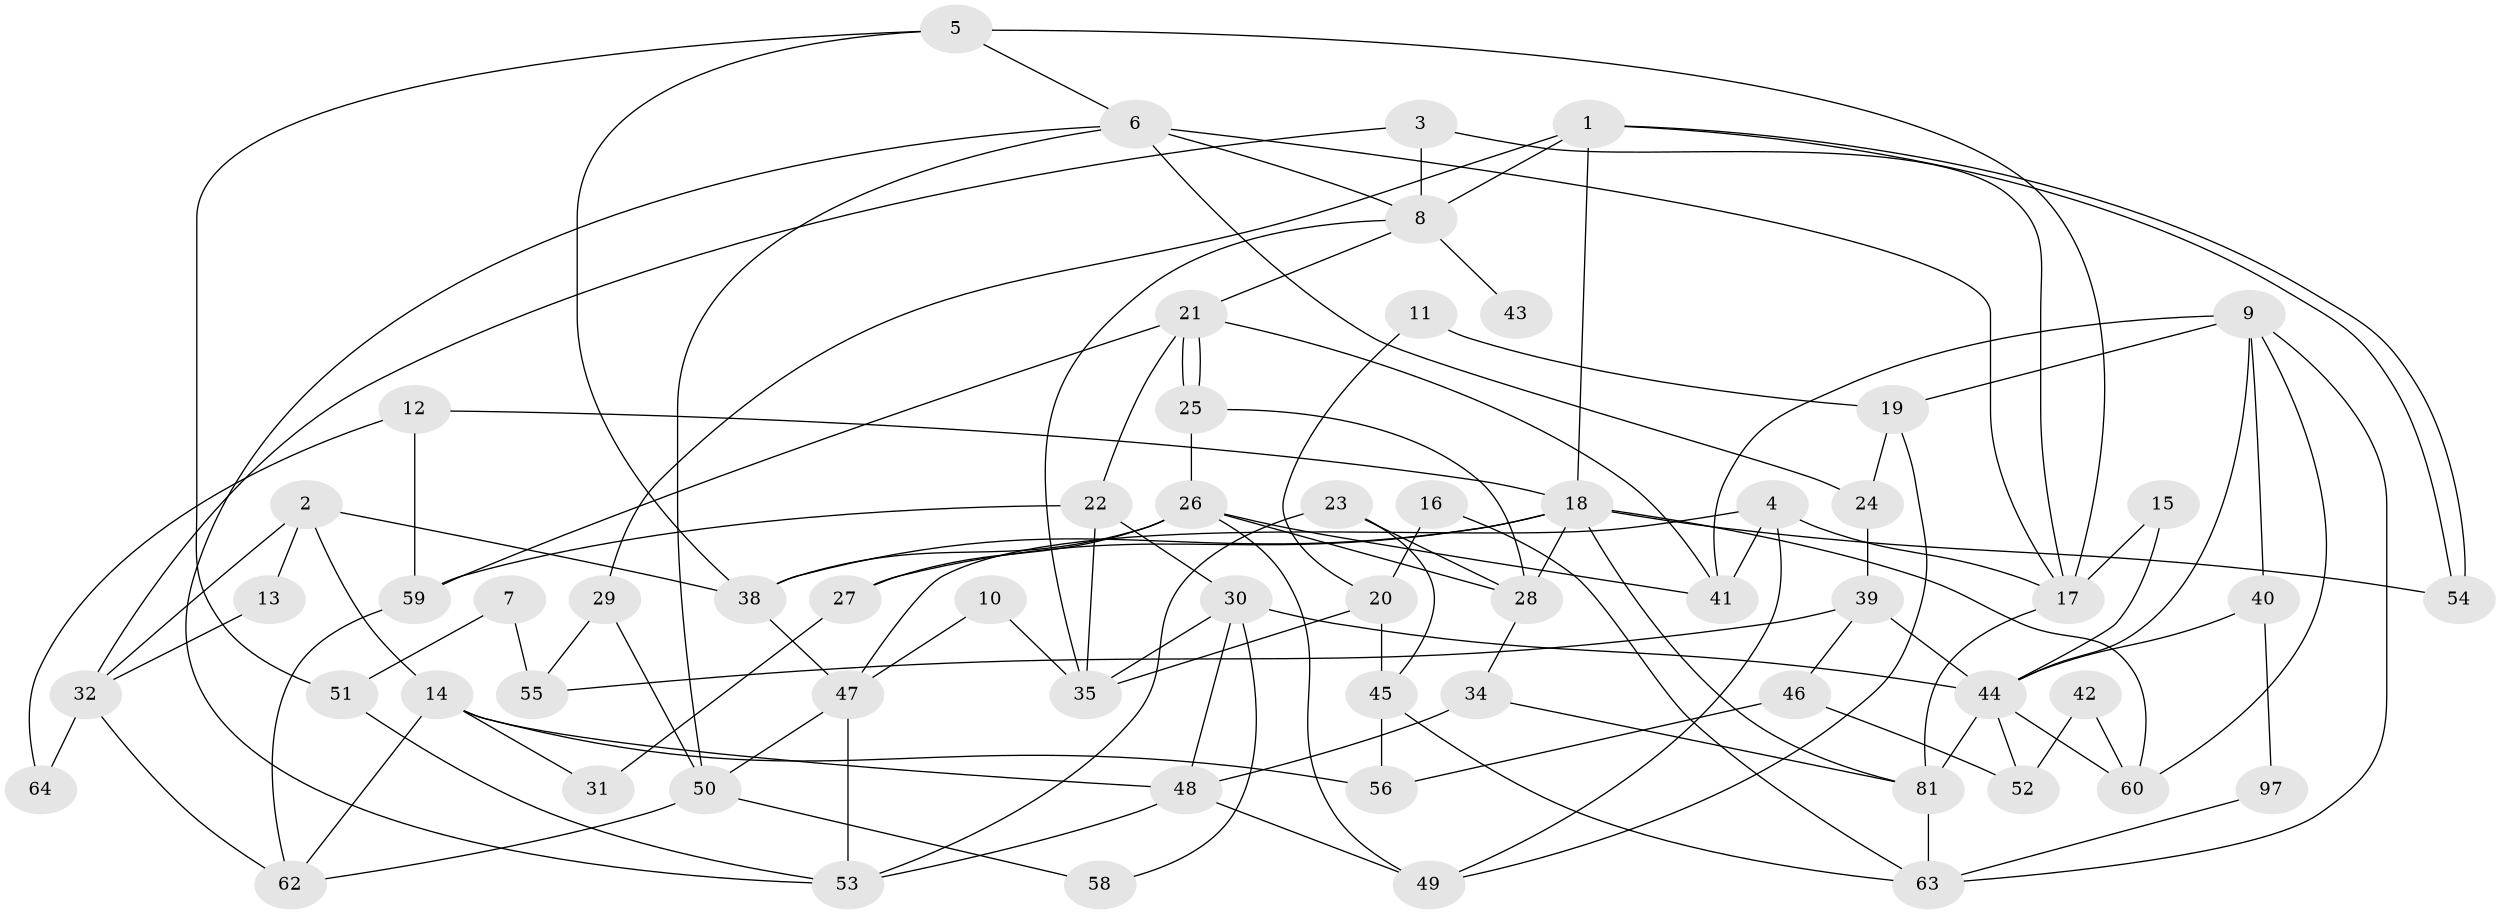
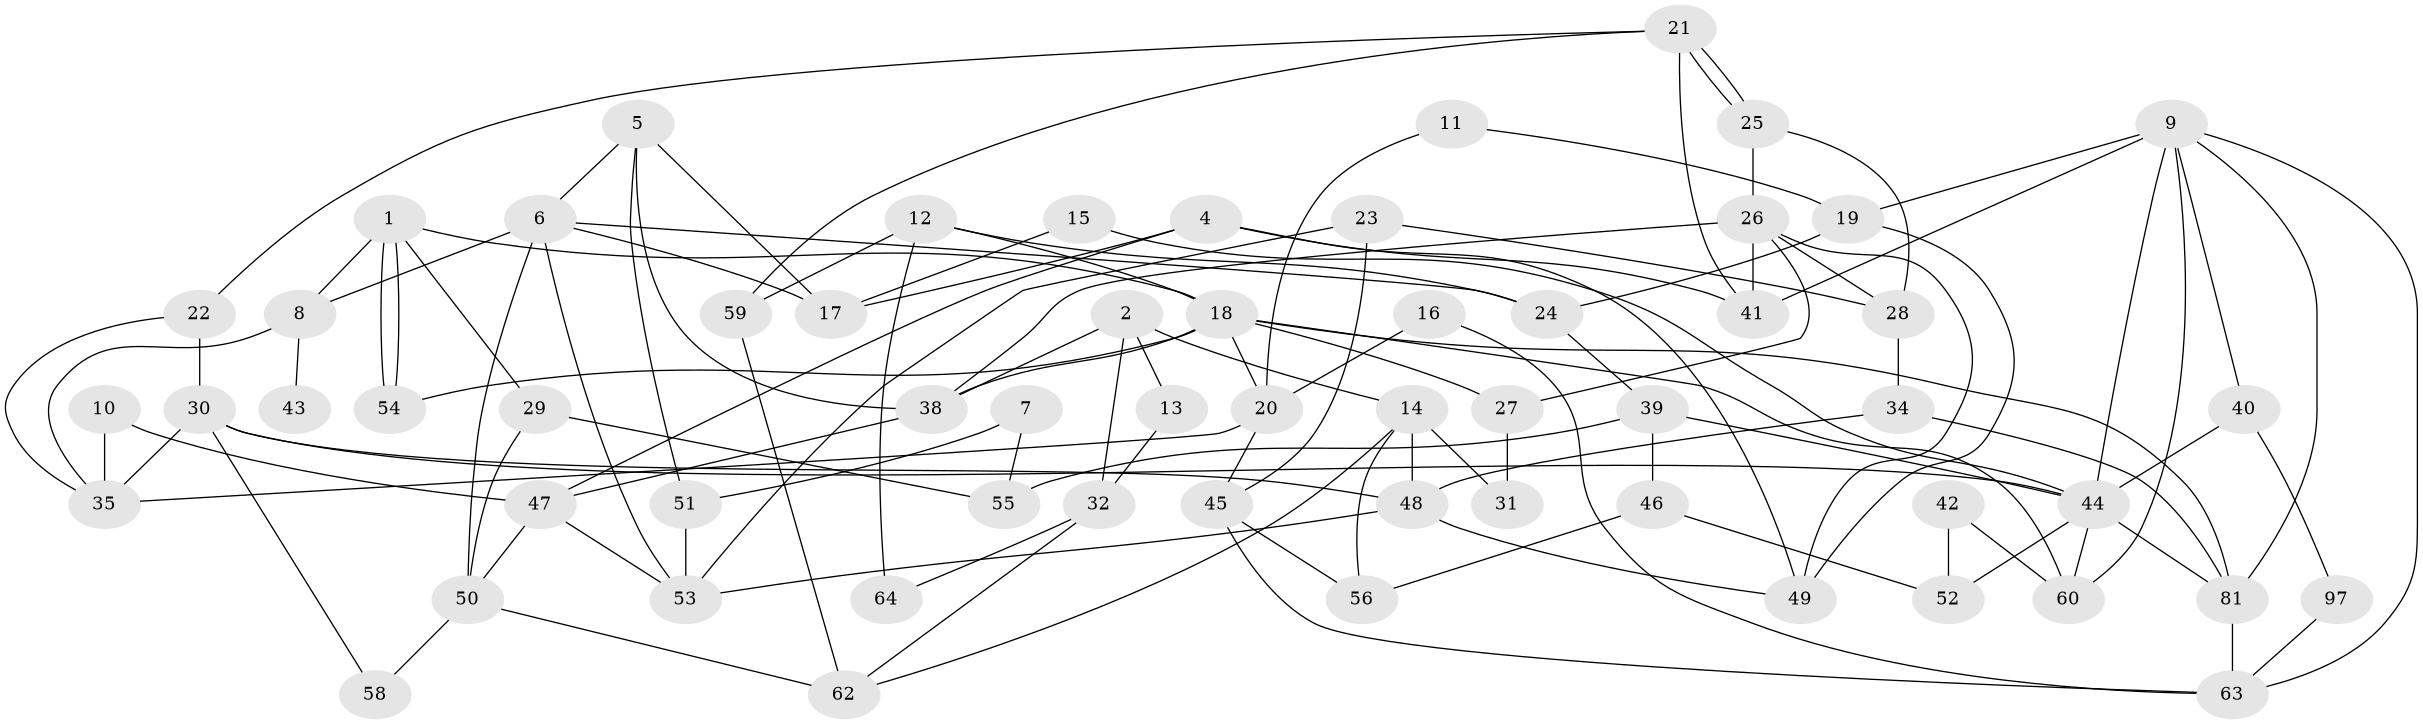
(1421, 124) -> none
(1306, 267) -> none
none -> (1321, 267)
(748, 524) -> none
(1553, 551) -> (1240, 352)
(1944, 669) -> (2317, 346)
